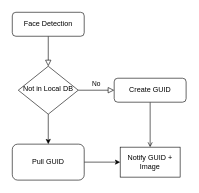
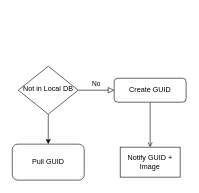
(48, 24) -> none
(48, 48) -> none
(114, 162) -> none
